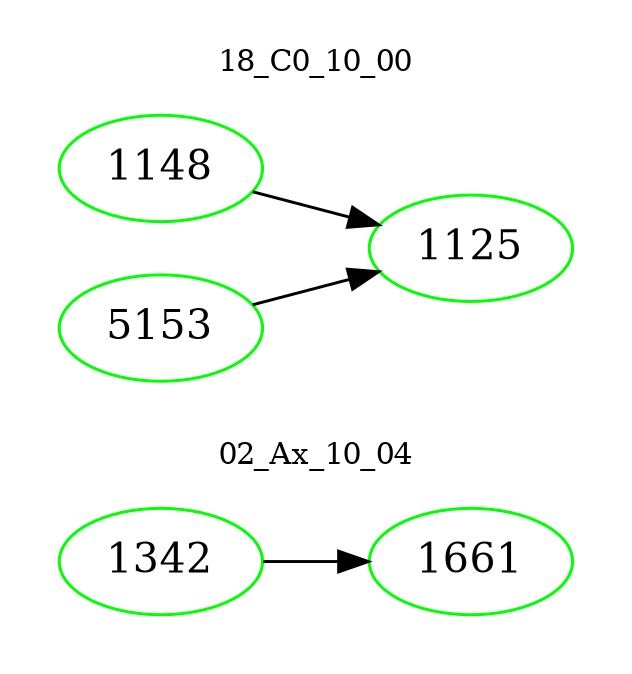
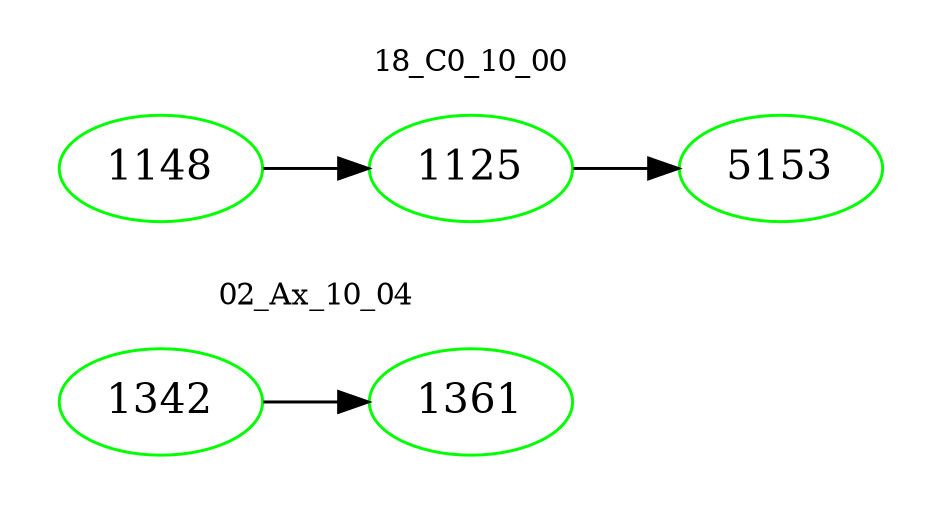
(301, 292) -> (611, 168)
(471, 562) -> (471, 402)
